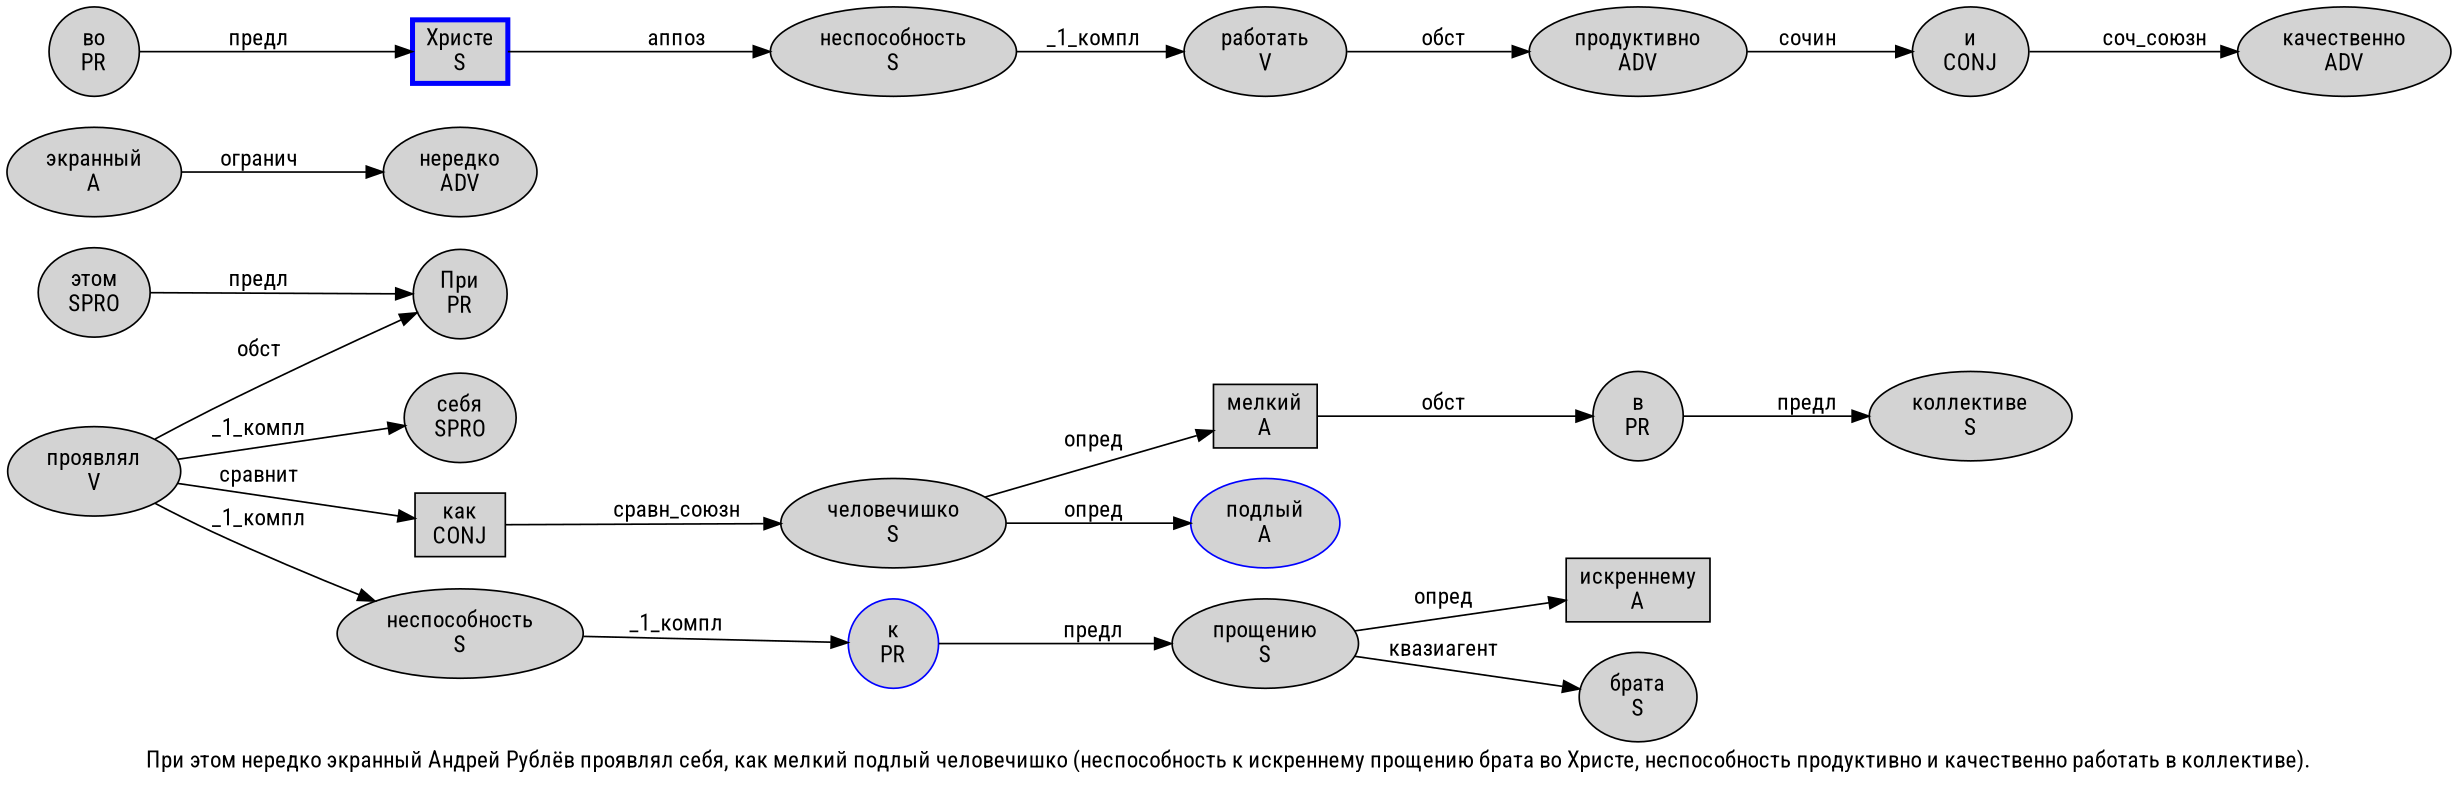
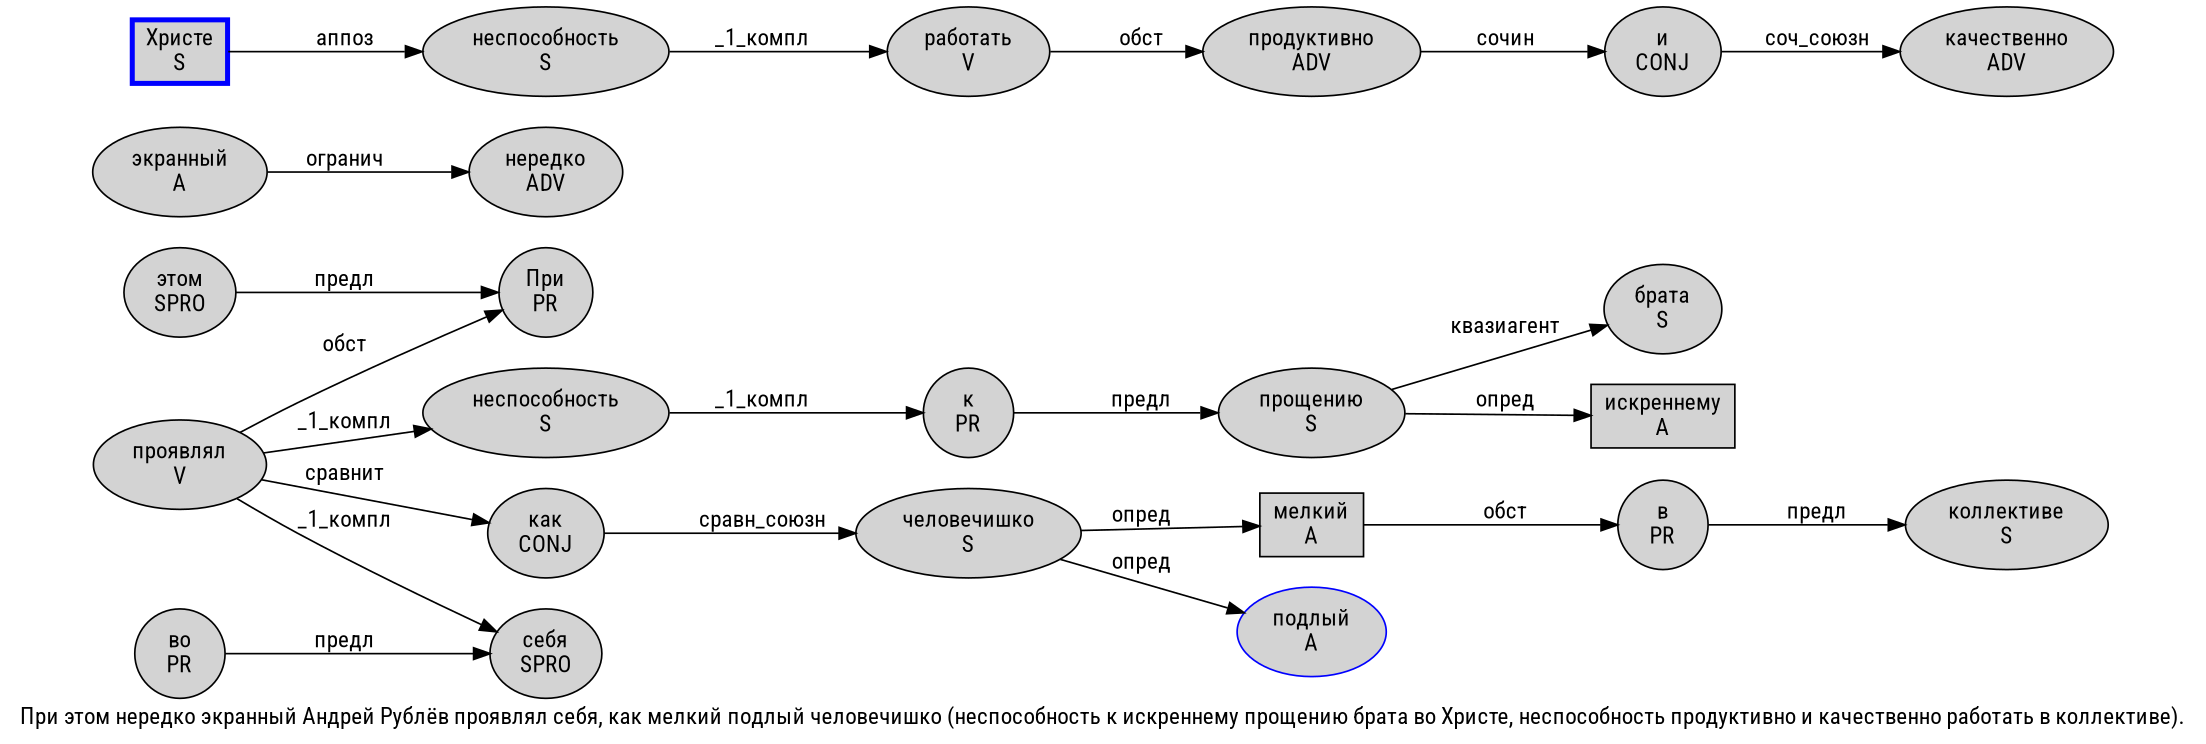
(267, 52) -> (349, 654)
(460, 525) -> (546, 533)
(893, 644) -> (969, 413)
